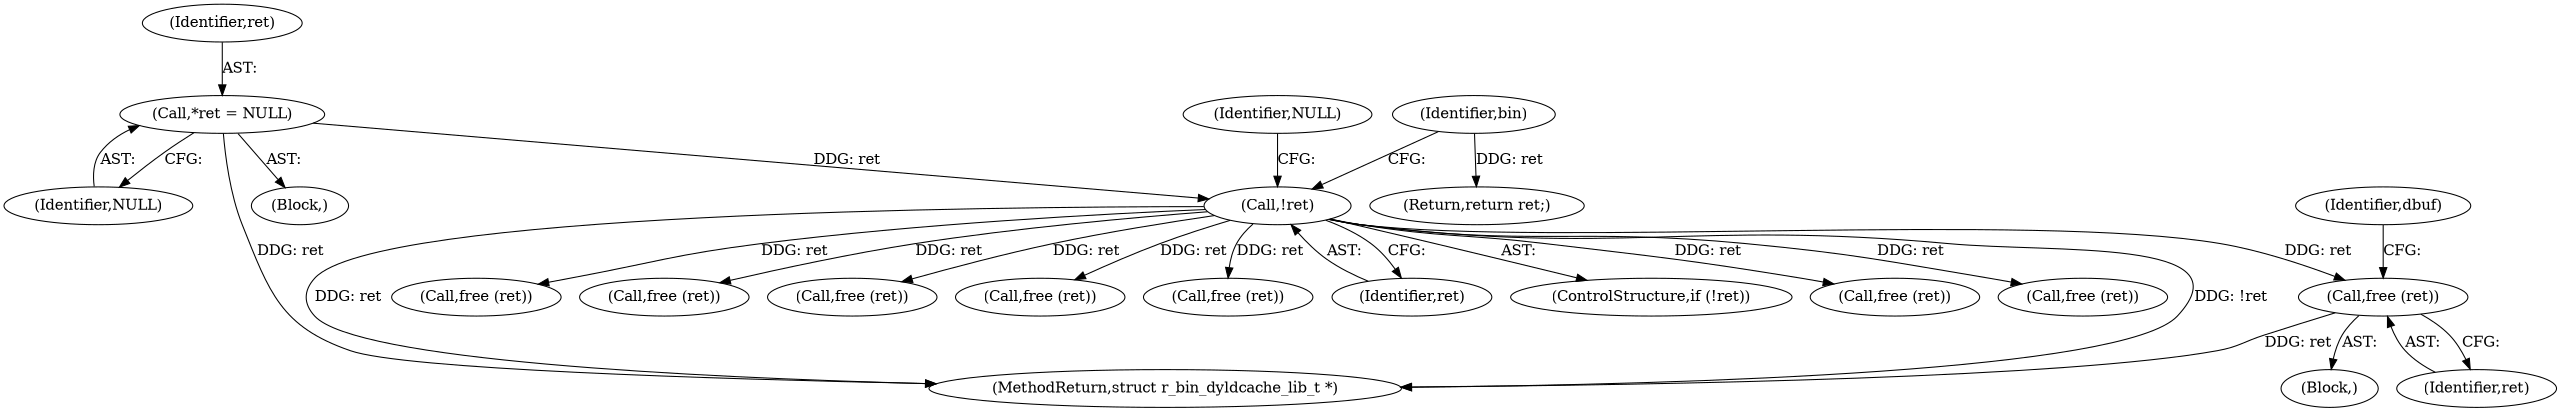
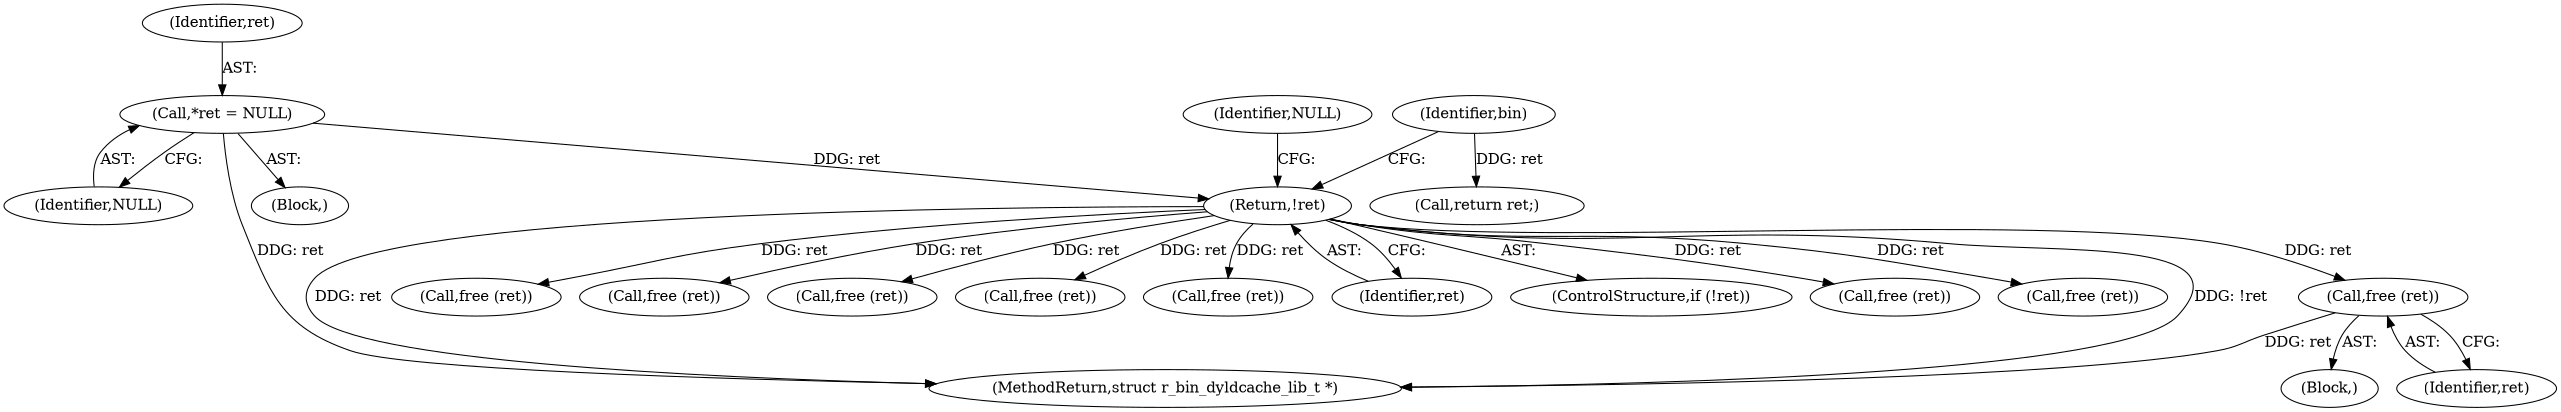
(1278, 206) -> (1278, 206)
(1477, 206) -> (1477, 206)
(2383, 206) -> none
